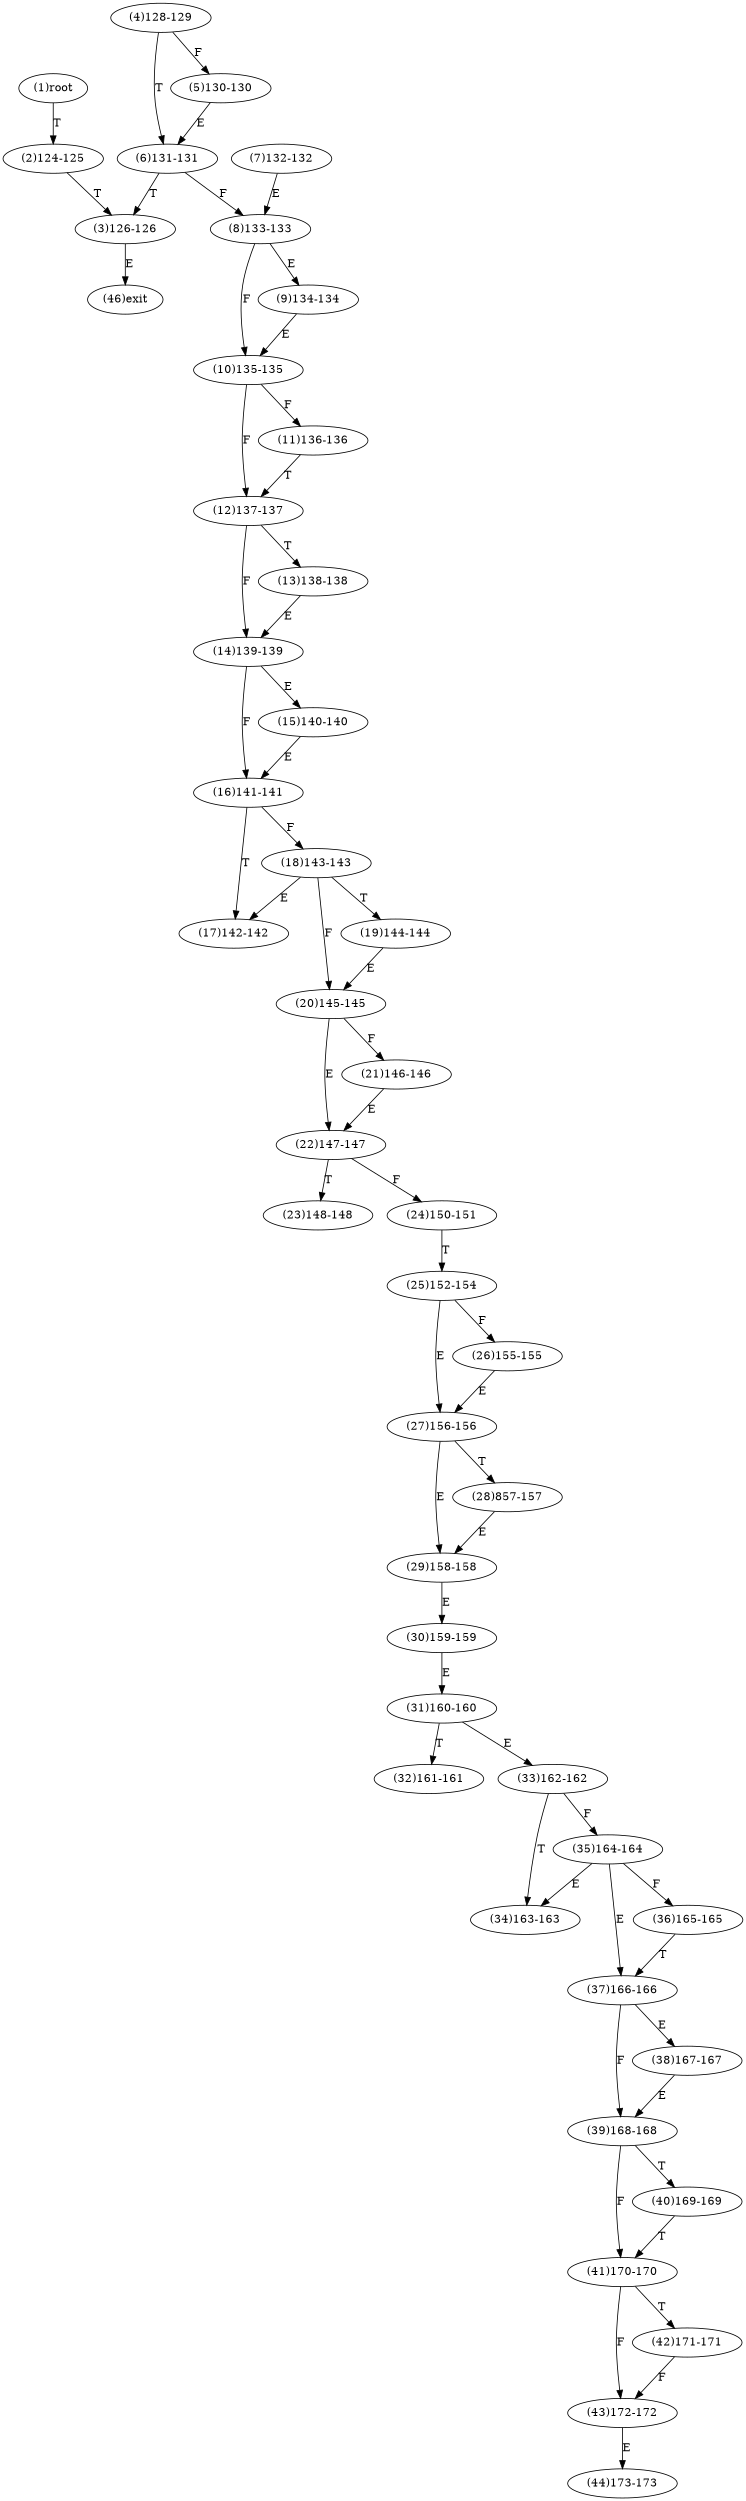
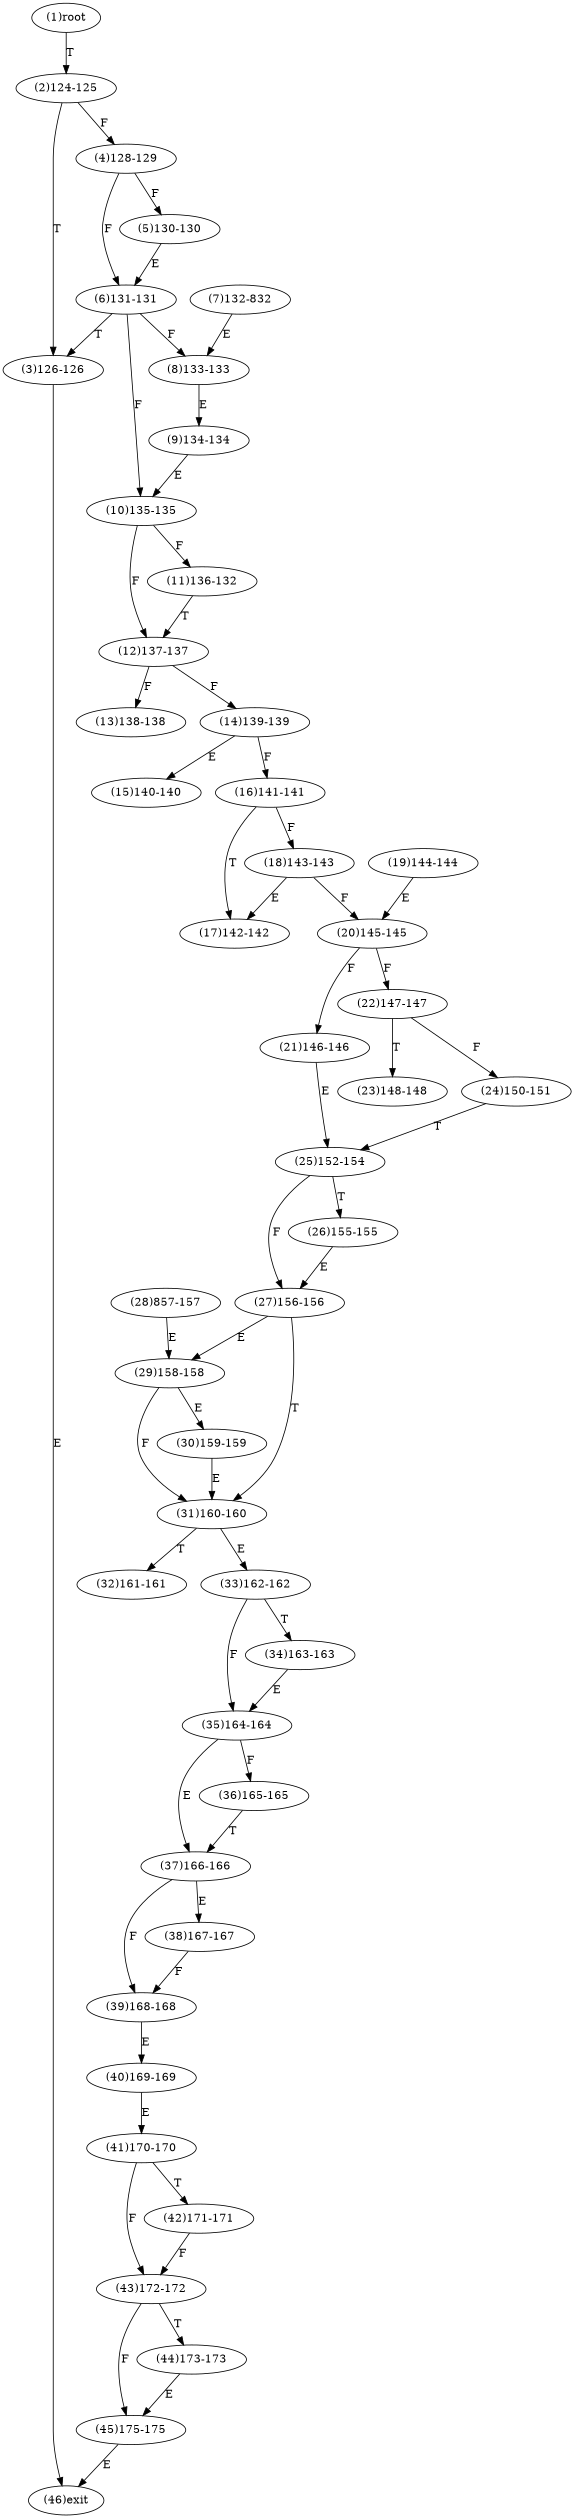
(159, 88) -> (108, 229)
none -> (93, 120)
(282, 159) -> (240, 300)
(242, 295) -> (134, 401)
(313, 440) -> (202, 581)
(288, 546) -> (148, 687)
(284, 614) -> none
(284, 755) -> none
(353, 896) -> none
(330, 1075) -> (388, 969)
(367, 1107) -> (321, 1101)
(482, 1321) -> (341, 1197)
(441, 1356) -> (277, 1232)
none -> (138, 1448)
(472, 1459) -> (289, 1414)
(570, 1882) -> (271, 1687)
(663, 2096) -> (179, 1972)
(662, 2166) -> (146, 2043)
(616, 2197) -> none
(662, 2237) -> (146, 2113)
none -> (131, 2430)
(627, 2448) -> (178, 2324)
